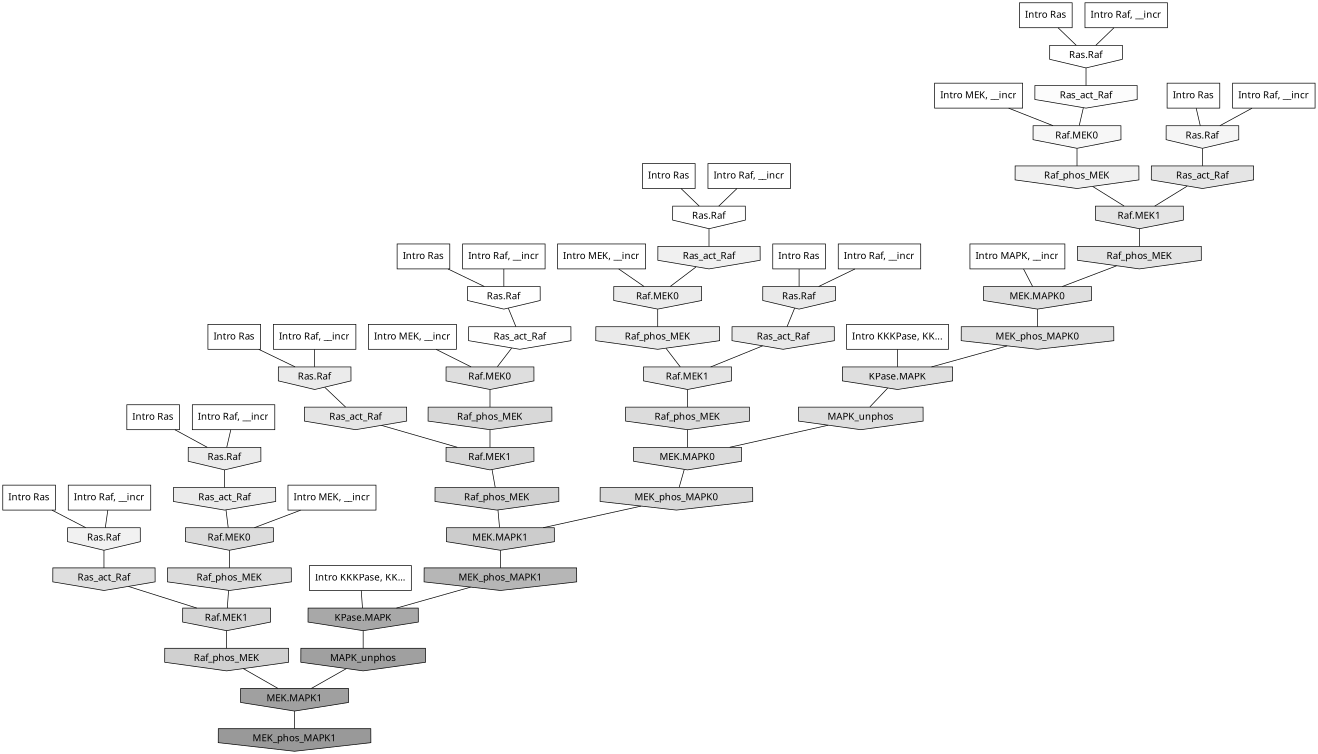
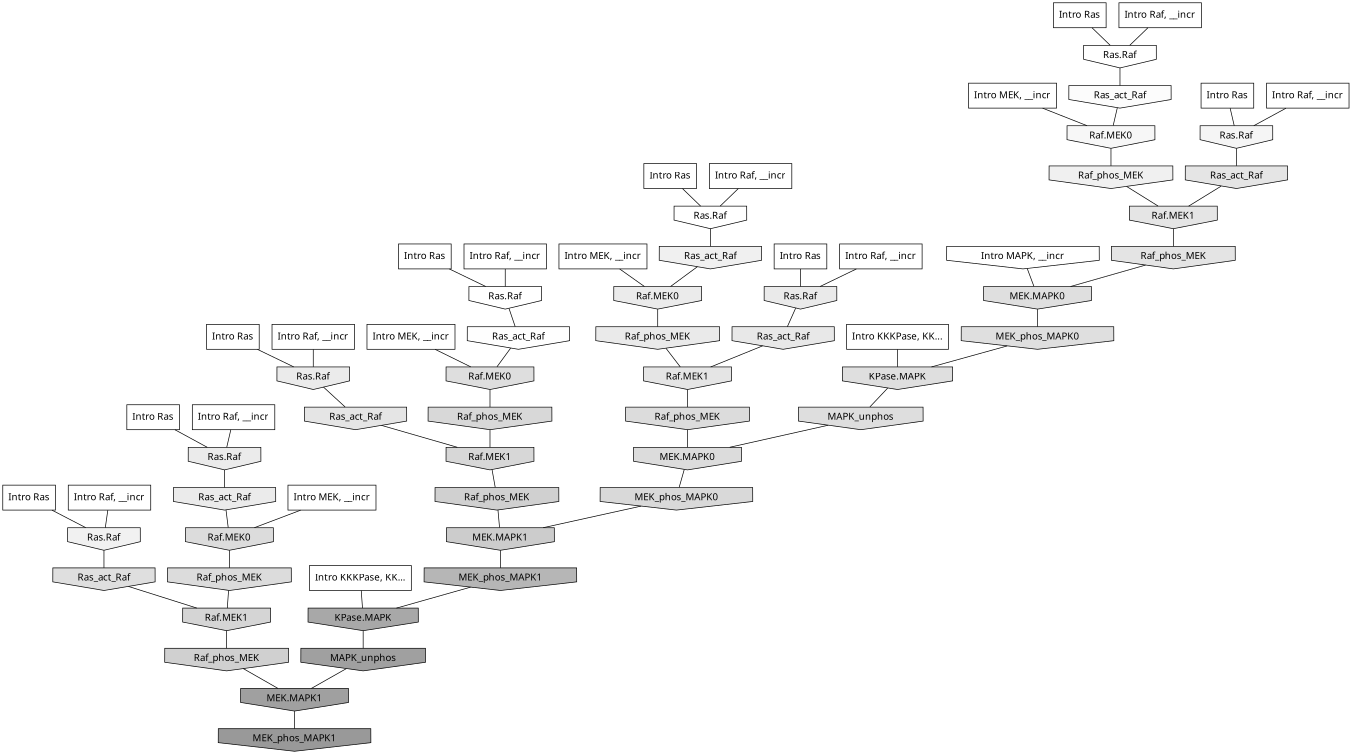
(1017, 256) -> (1023, 256)
